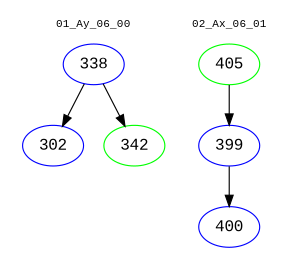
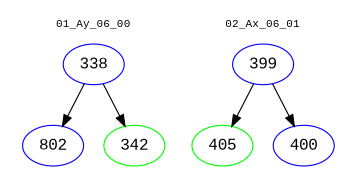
(229, 99) -> (245, 100)
(53, 146) -> (53, 146)
